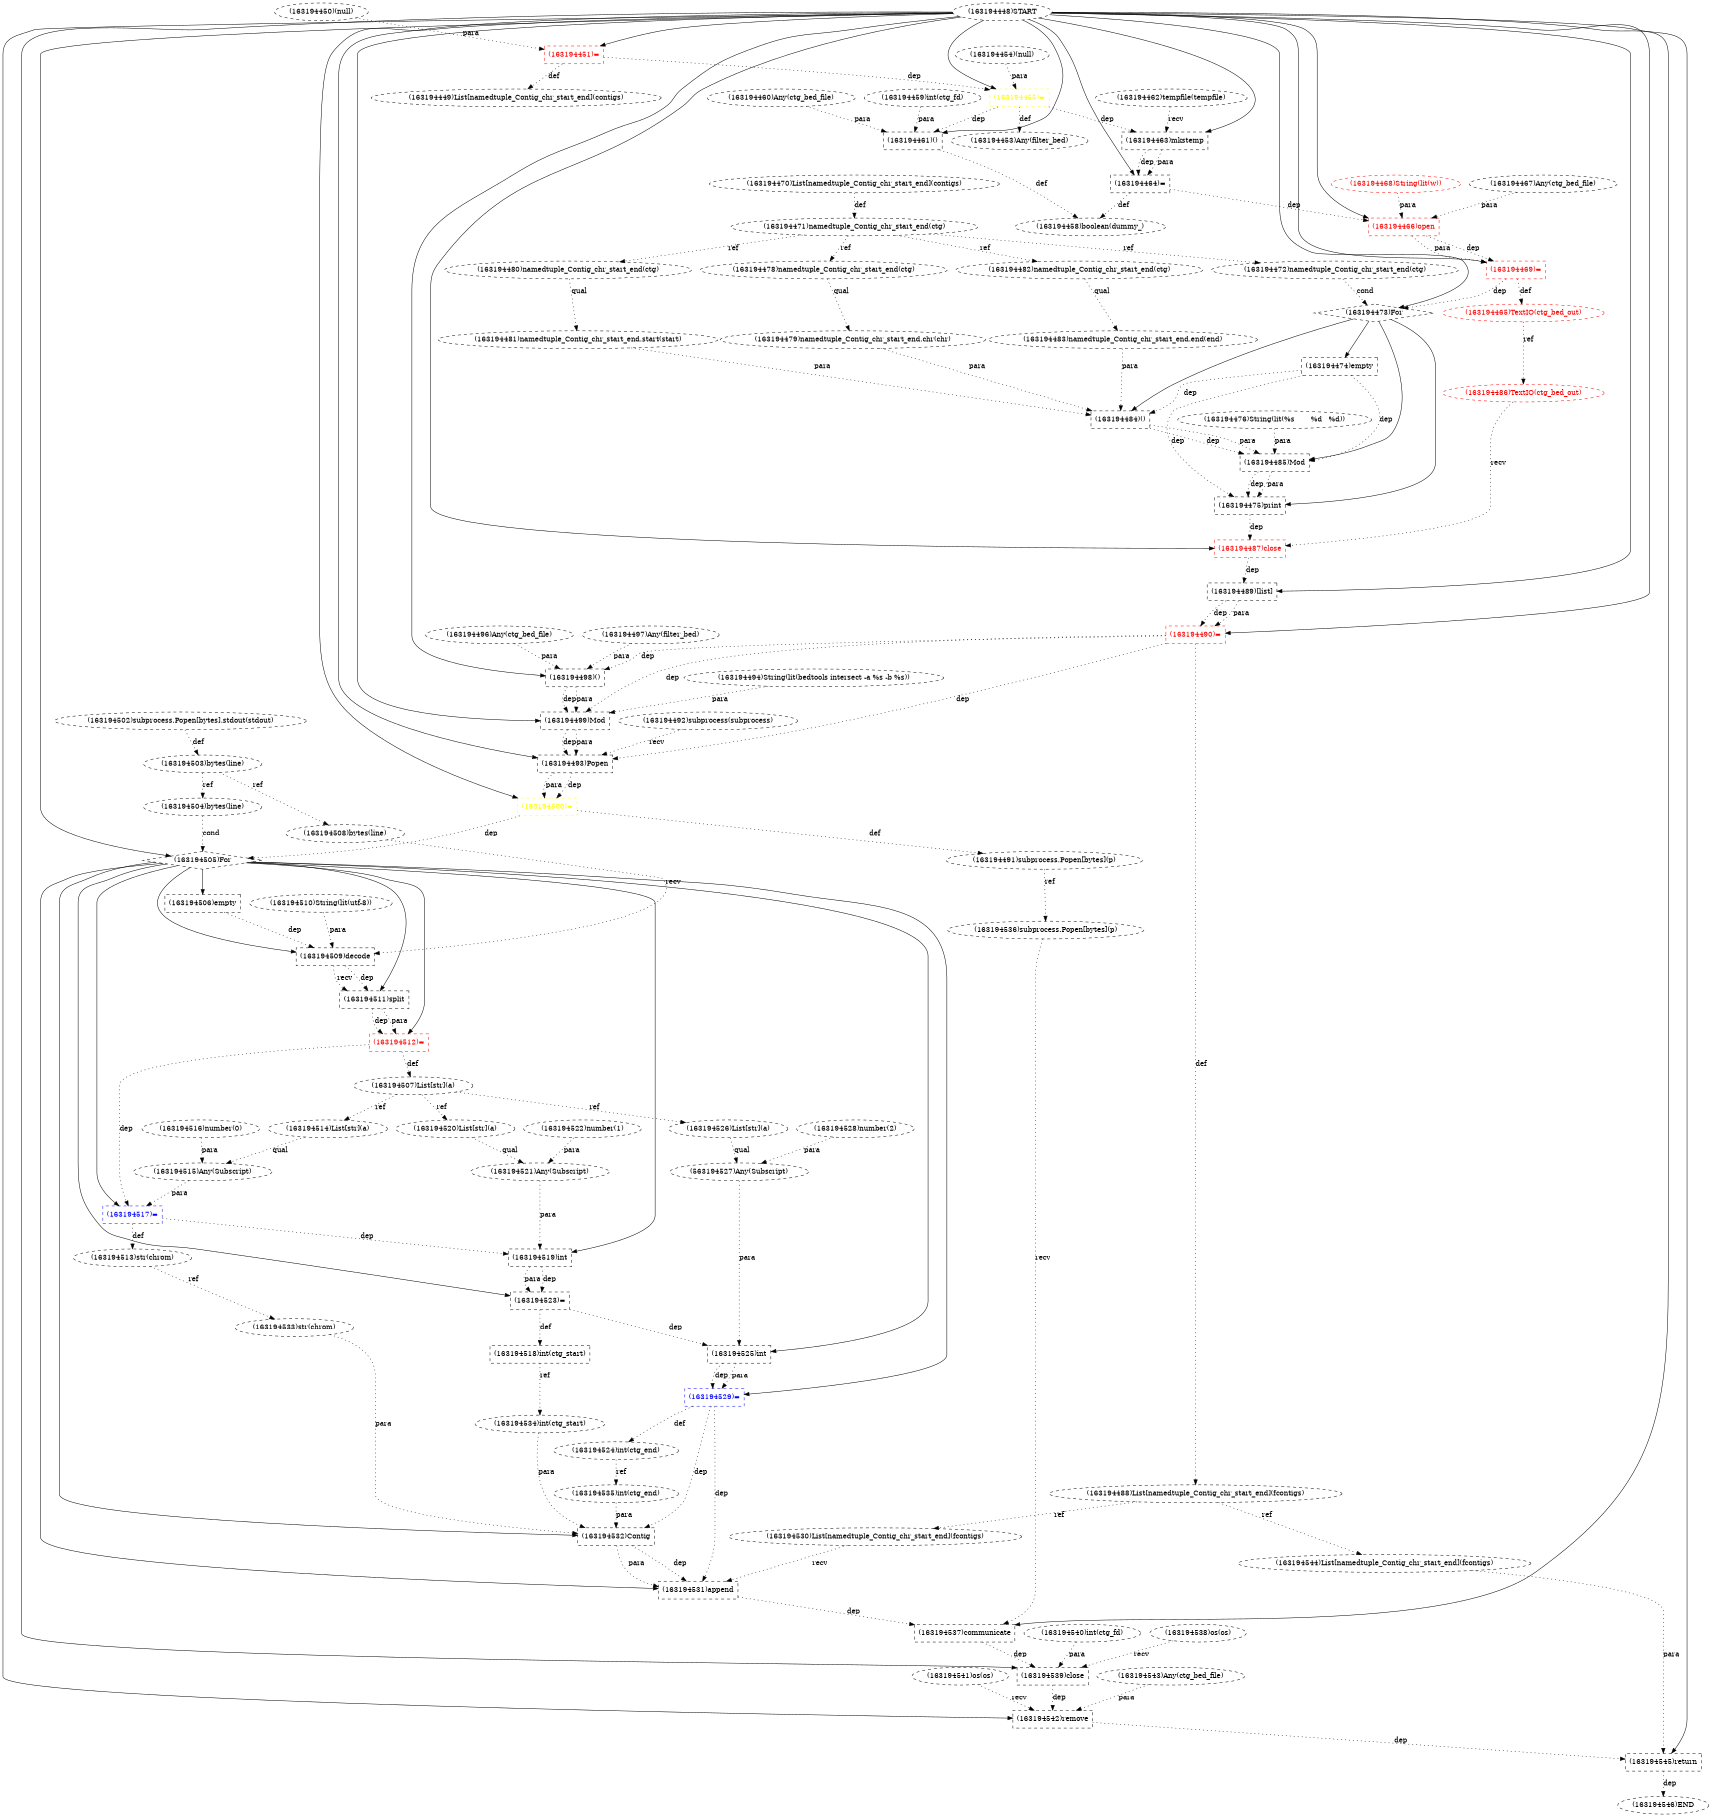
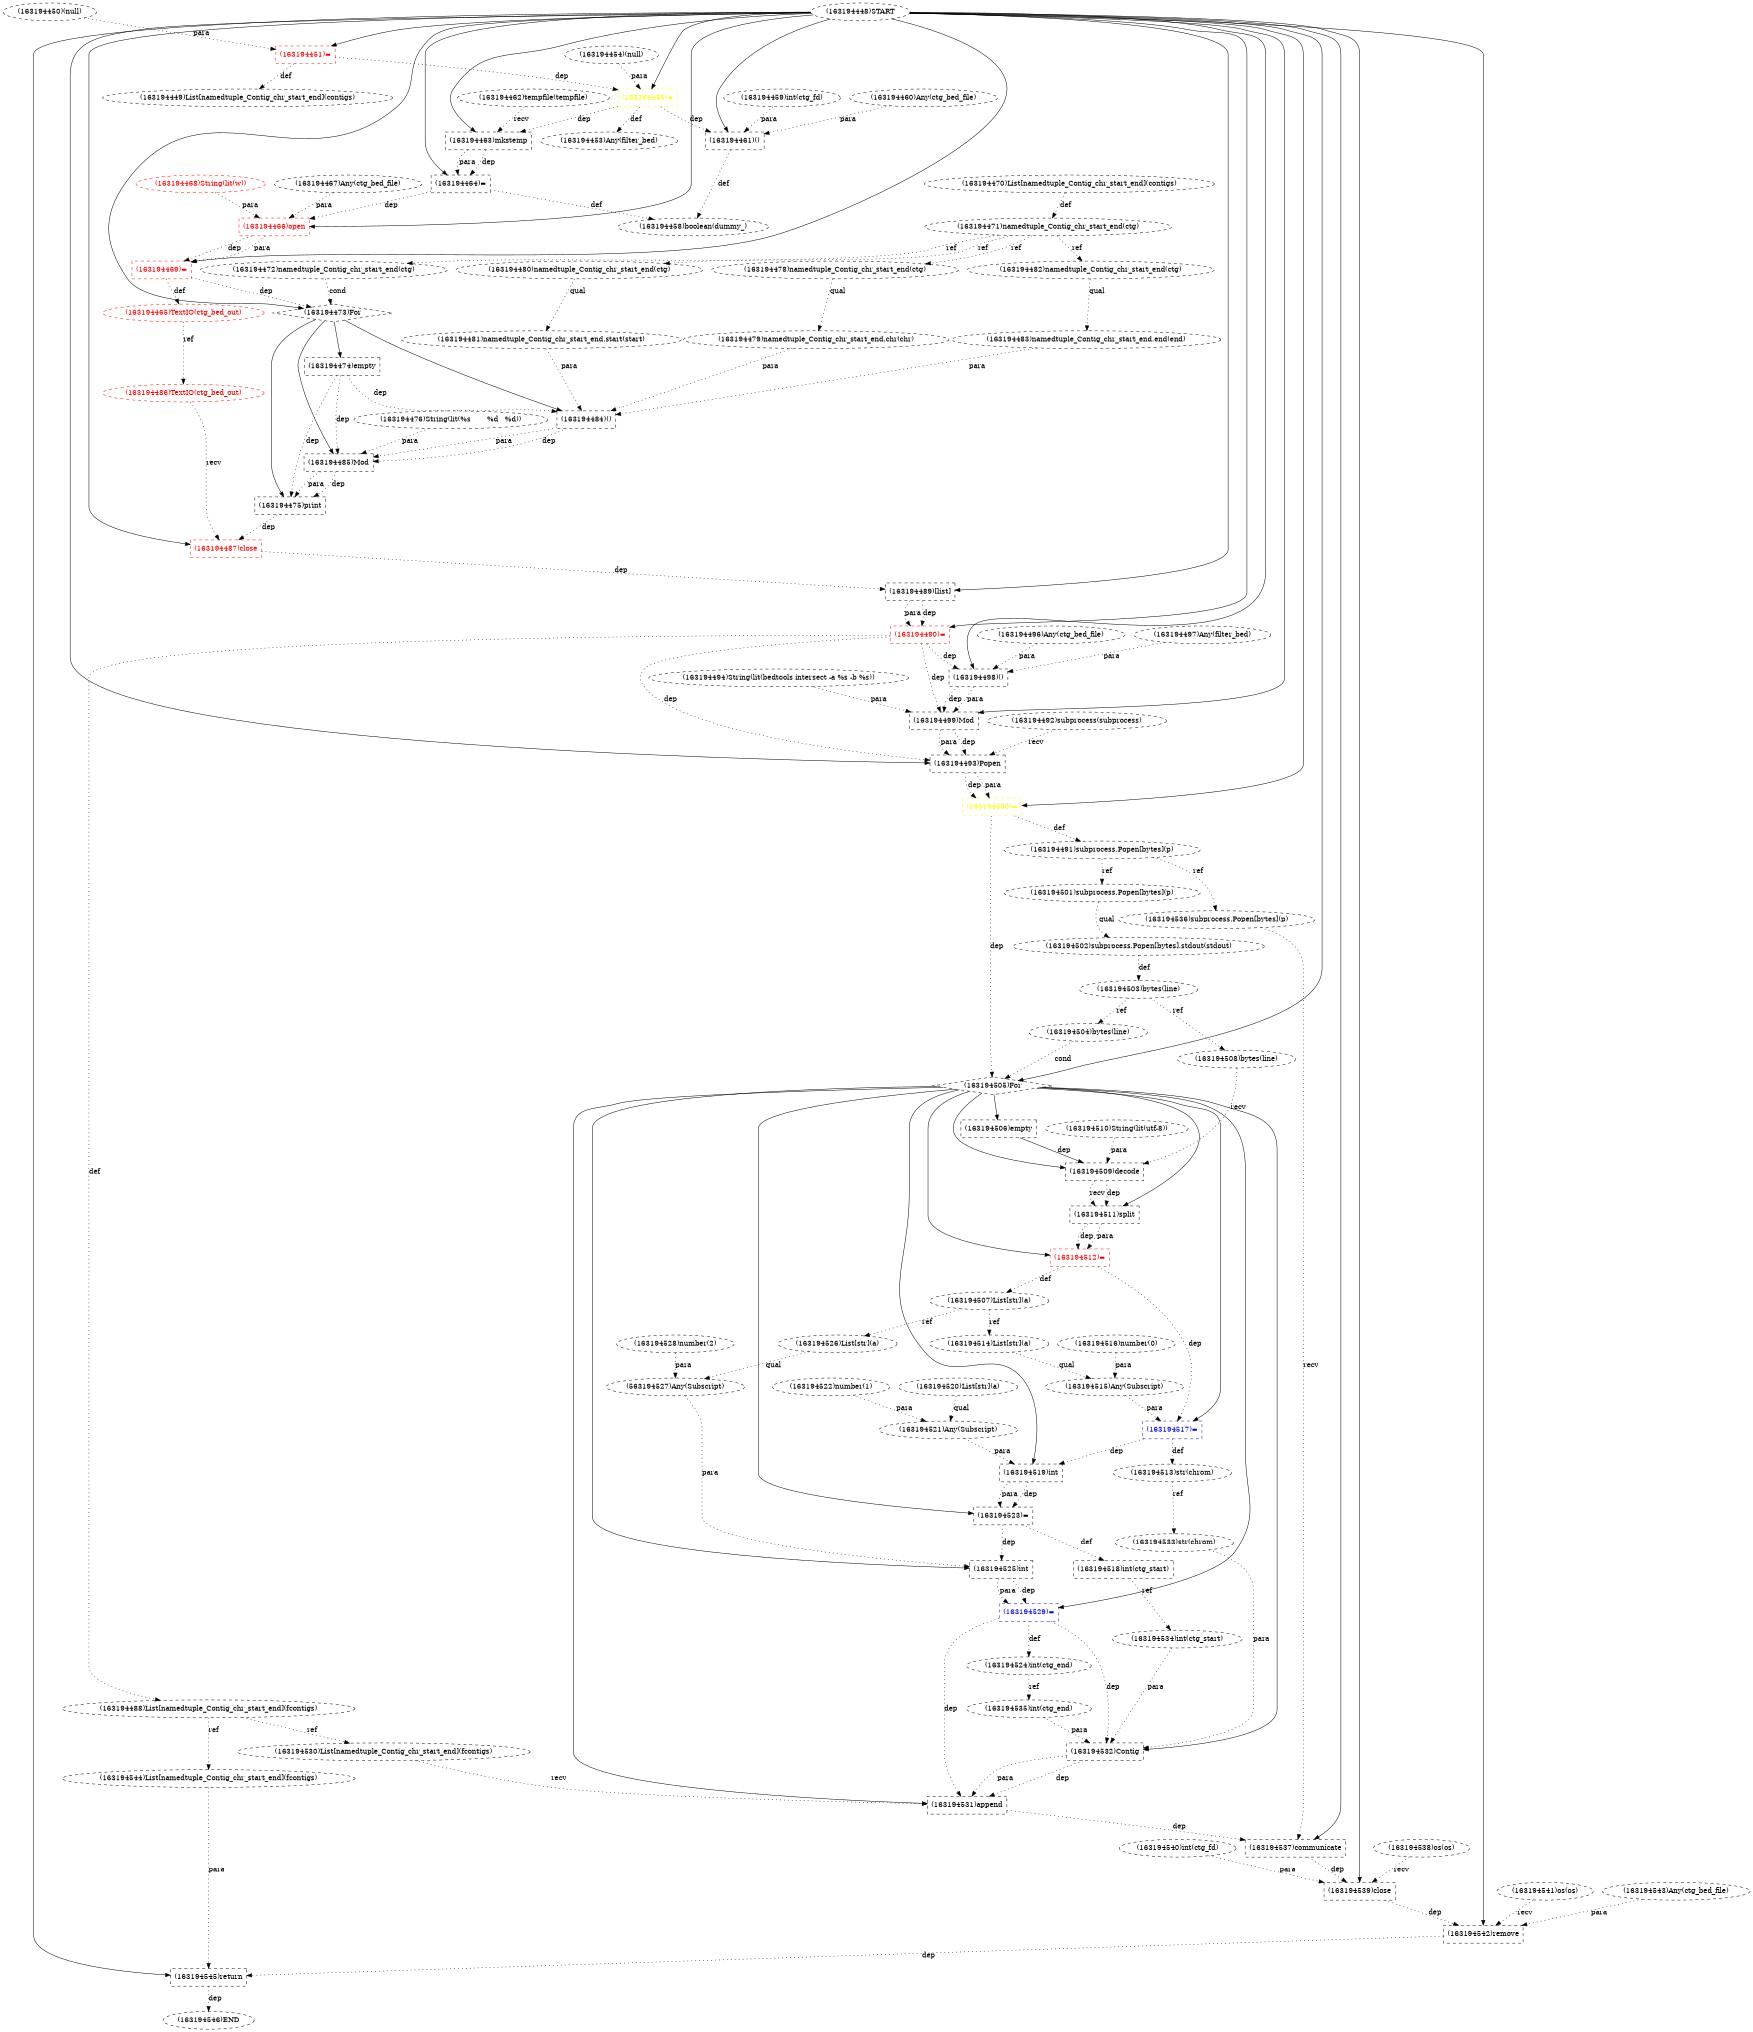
none -> (1102, 893)
(267, 929) -> (1049, 1149)
(433, 1106) -> none
